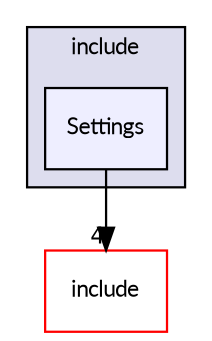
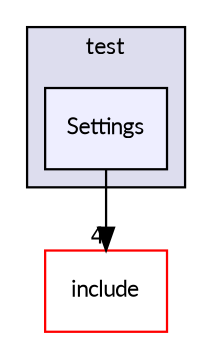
(106, 49) -> (106, 49)
